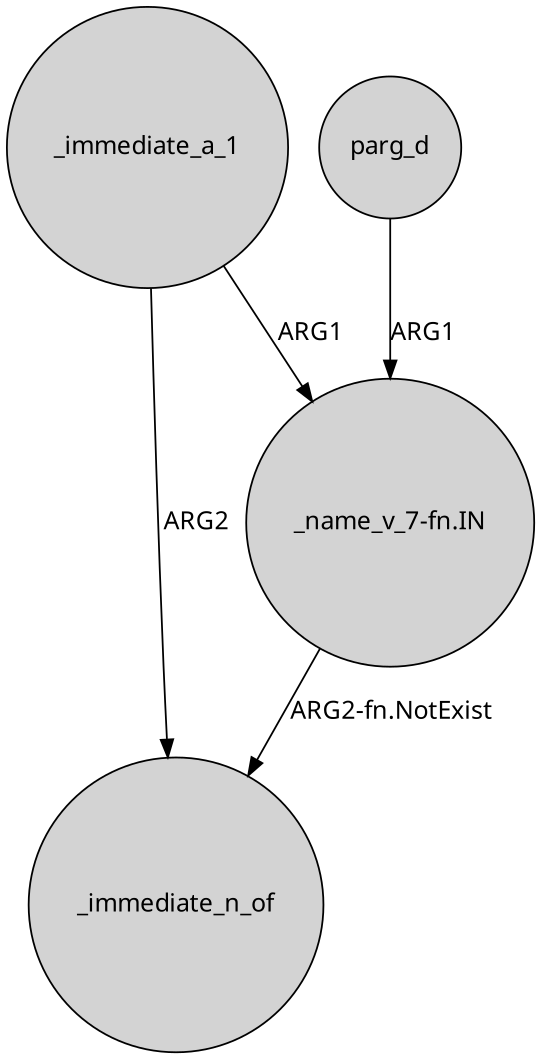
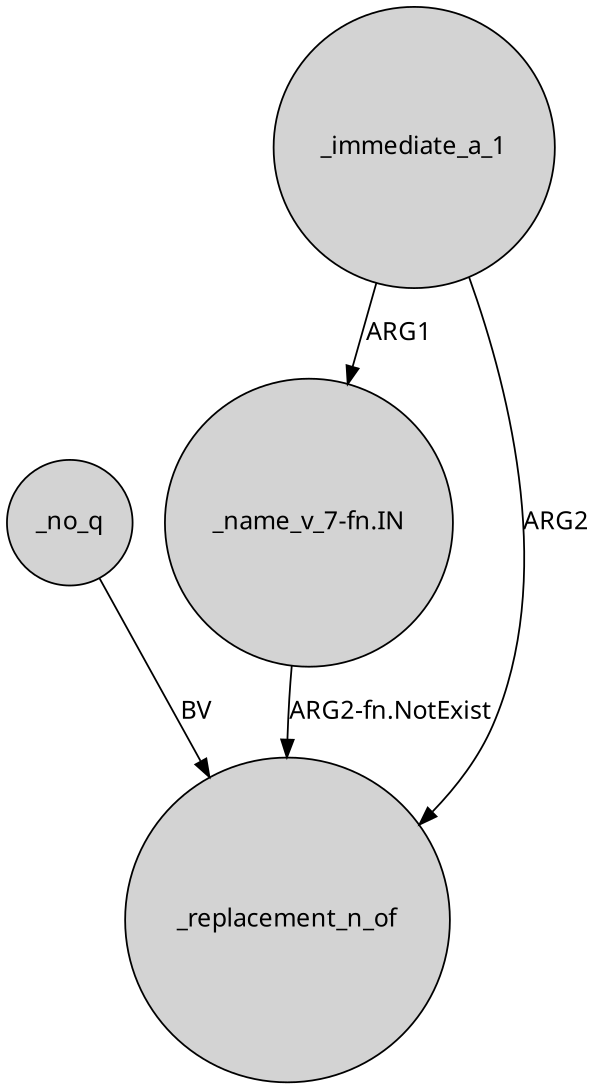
(390, 148) -> none
none -> (70, 523)
(176, 905) -> (288, 920)
